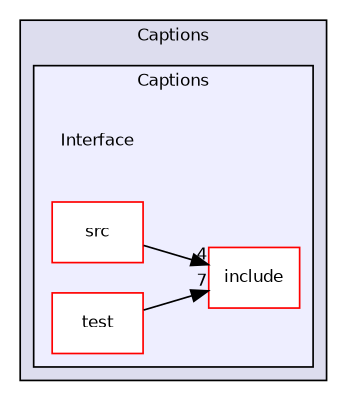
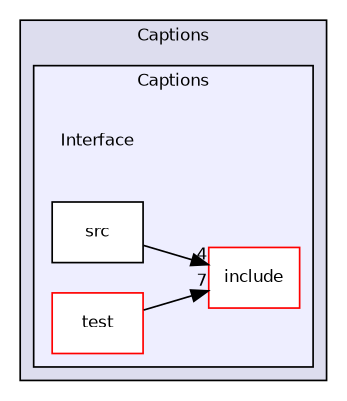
(98, 232) -> (98, 232)
